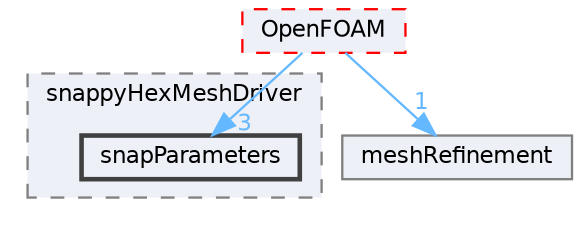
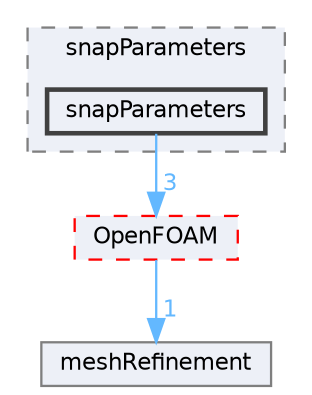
(264, 88) -> (156, 166)
(175, 95) -> (156, 49)
